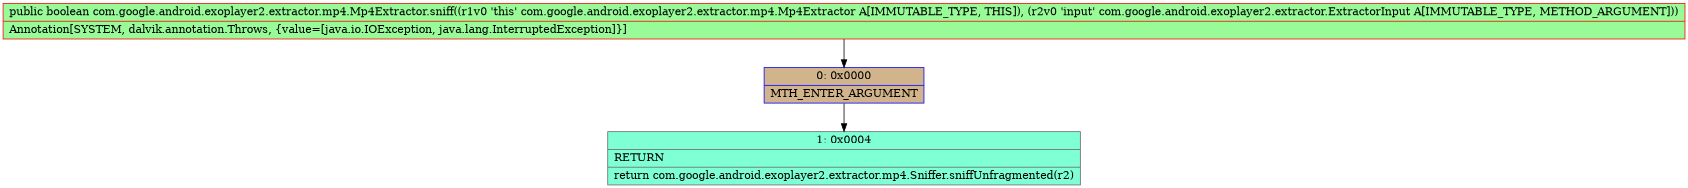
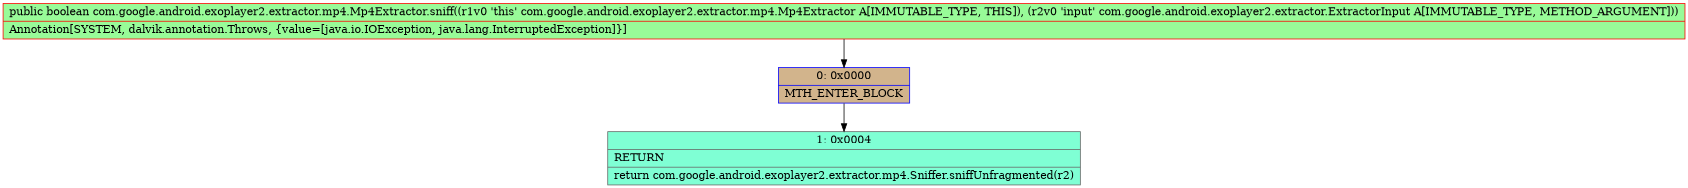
(844, 94) -> (844, 94)
